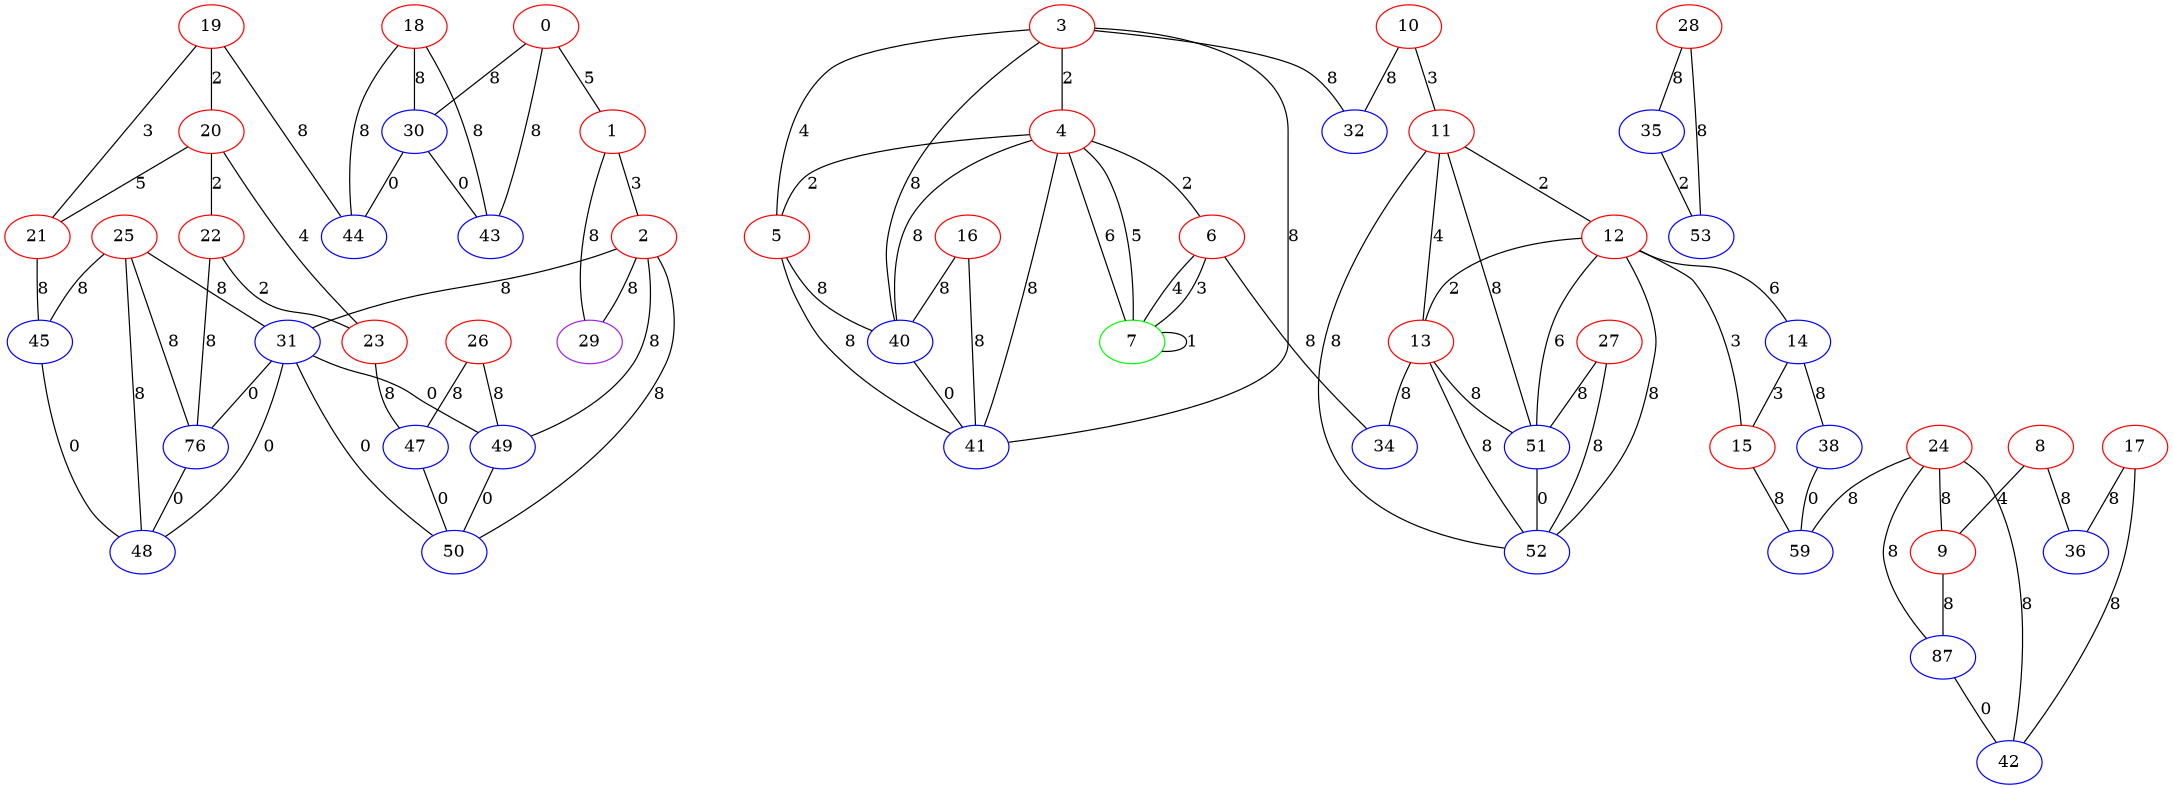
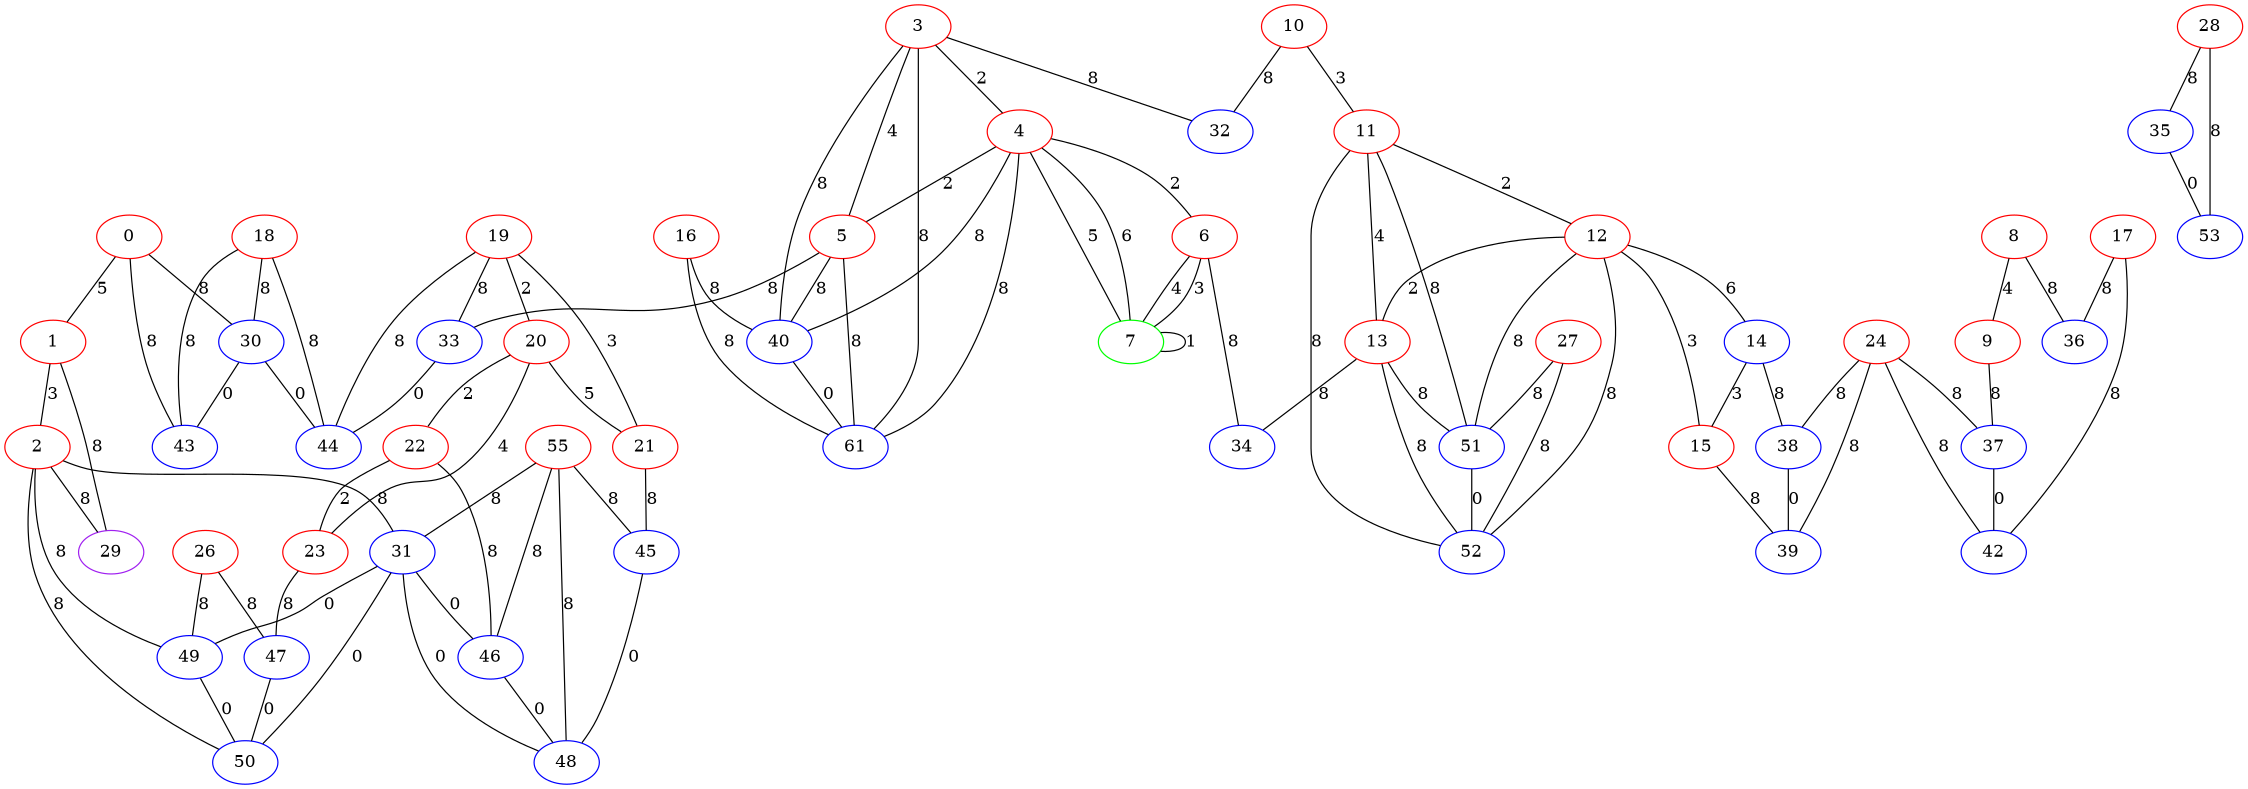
(1684, 184) -> (2193, 184)
(124, 237) -> (558, 447)
none -> (450, 342)
(1560, 342) -> (1519, 342)
(196, 447) -> (491, 657)
(976, 447) -> (856, 447)
(1940, 500) -> (1829, 393)
(1800, 552) -> (1788, 552)
(1943, 657) -> (1994, 447)
